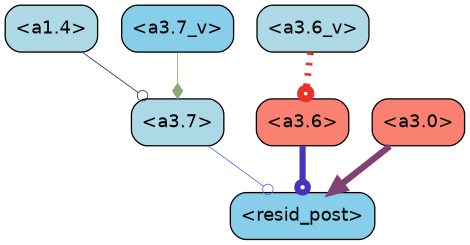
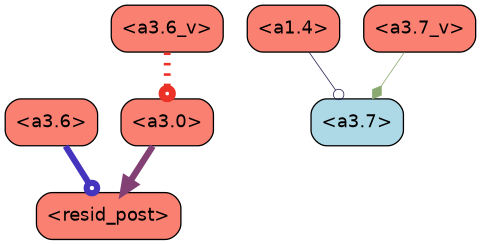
(51, 29) -> (293, 29)
(178, 29) -> (420, 29)
(313, 29) -> (167, 29)
(308, 70) -> (167, 70)
(236, 166) -> none
(303, 216) -> (109, 216)
